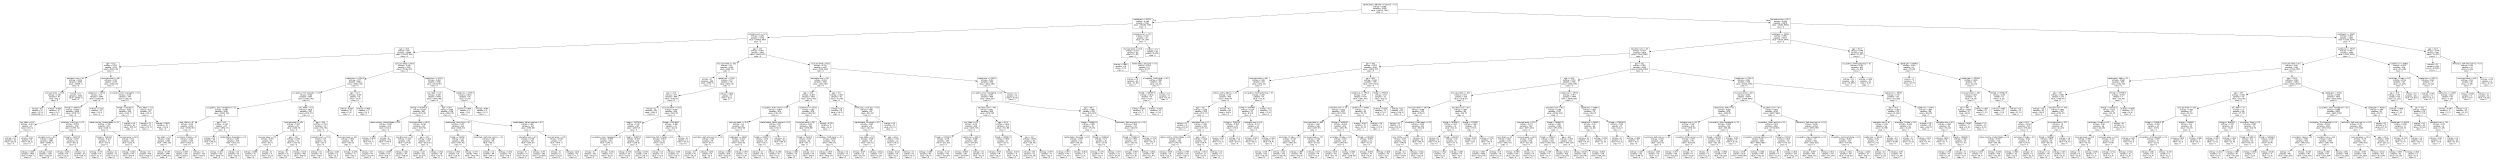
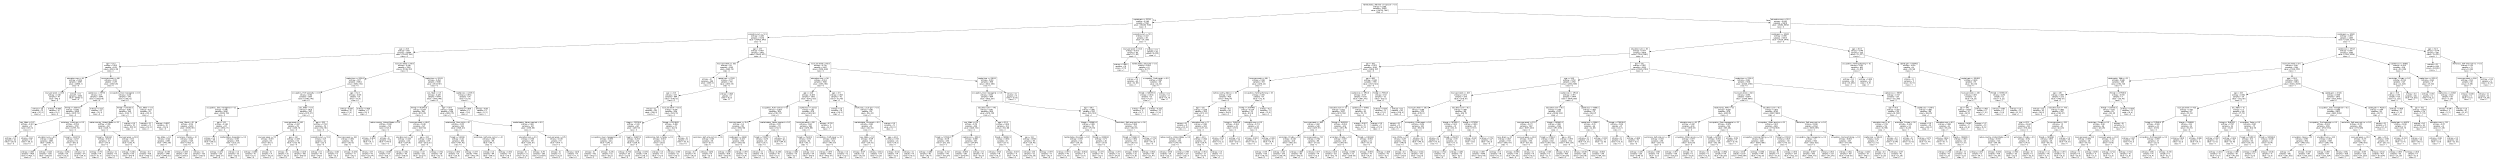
(37, 112) -> (38, 112)
